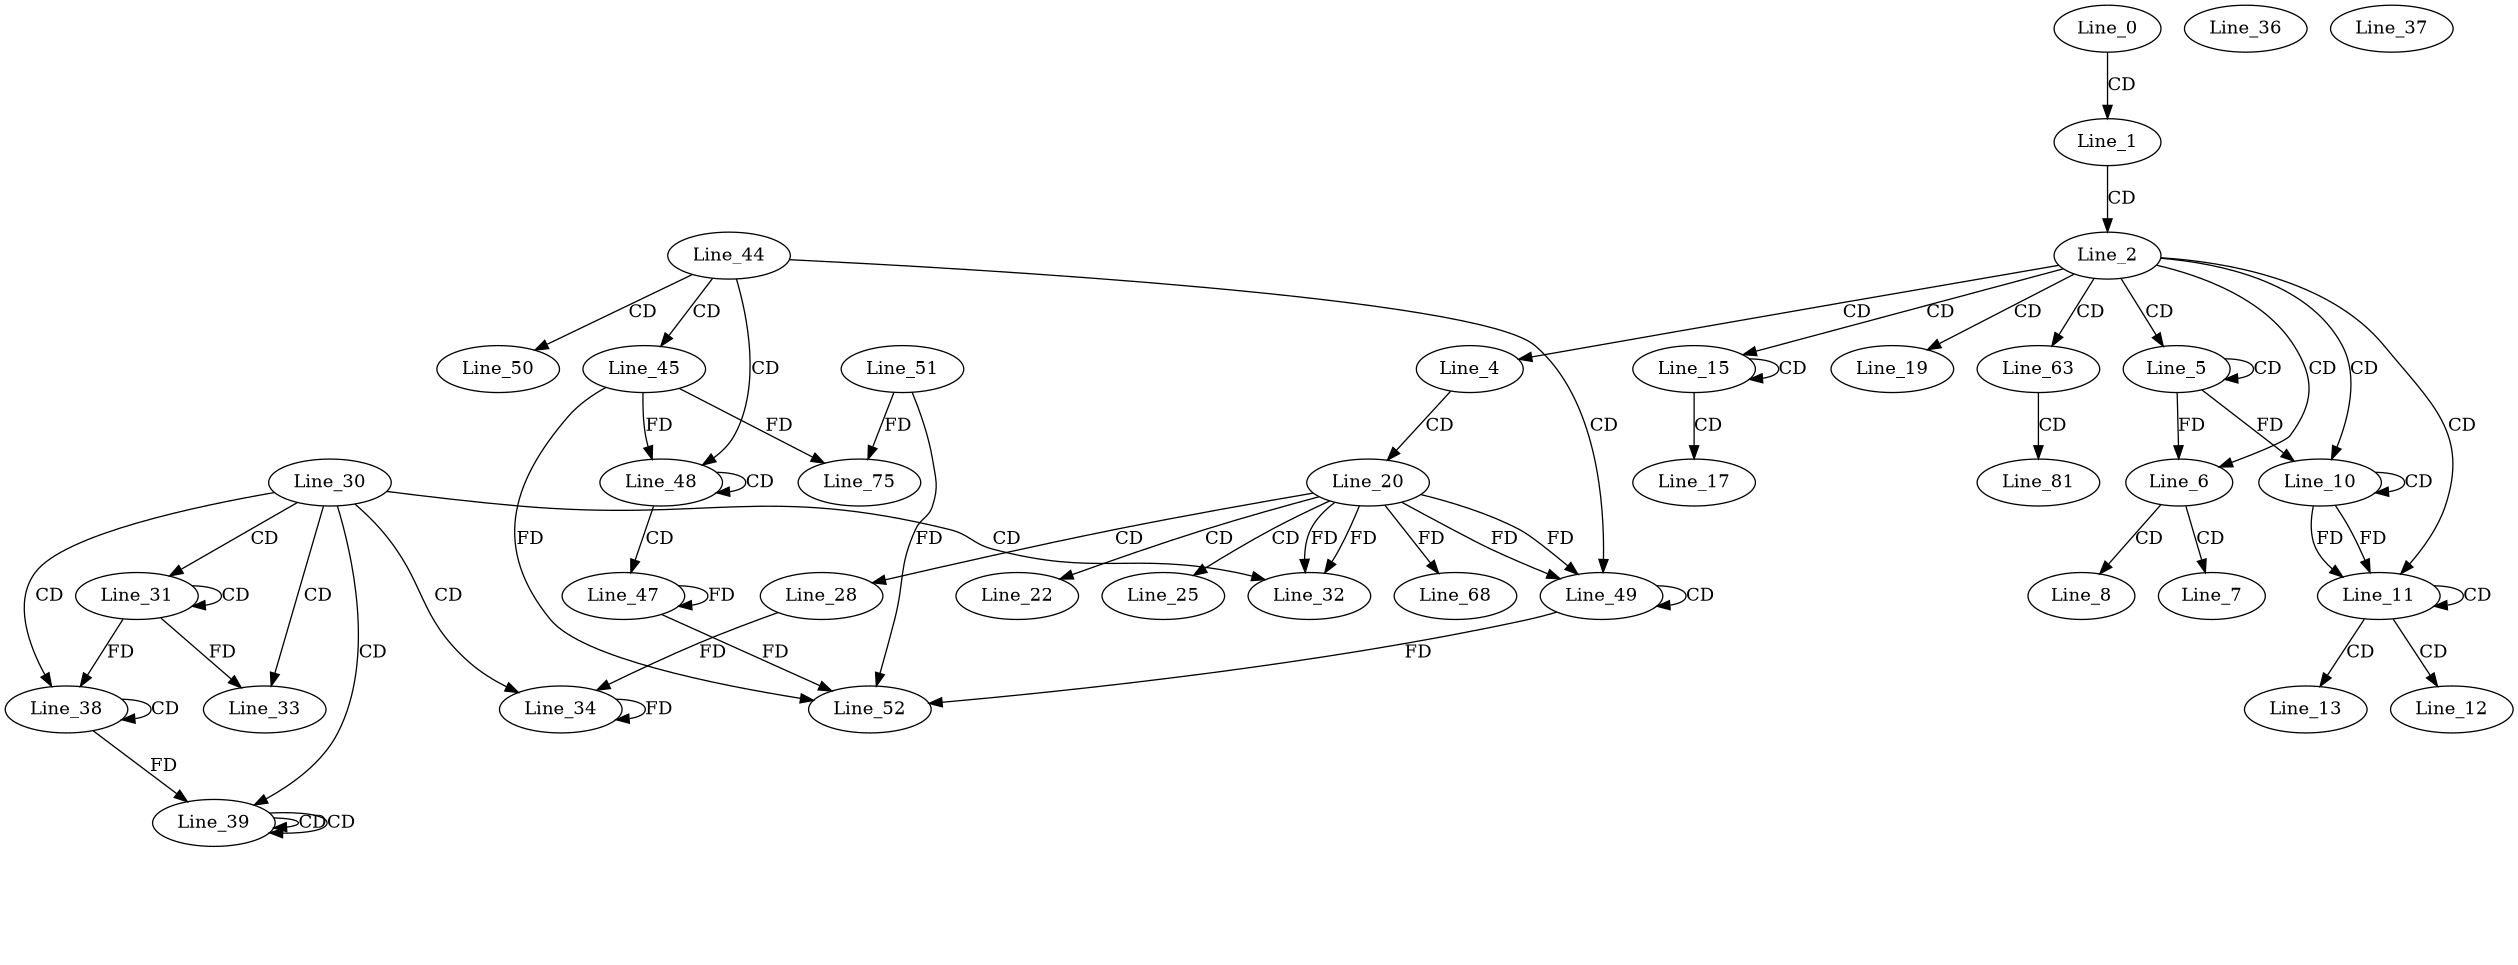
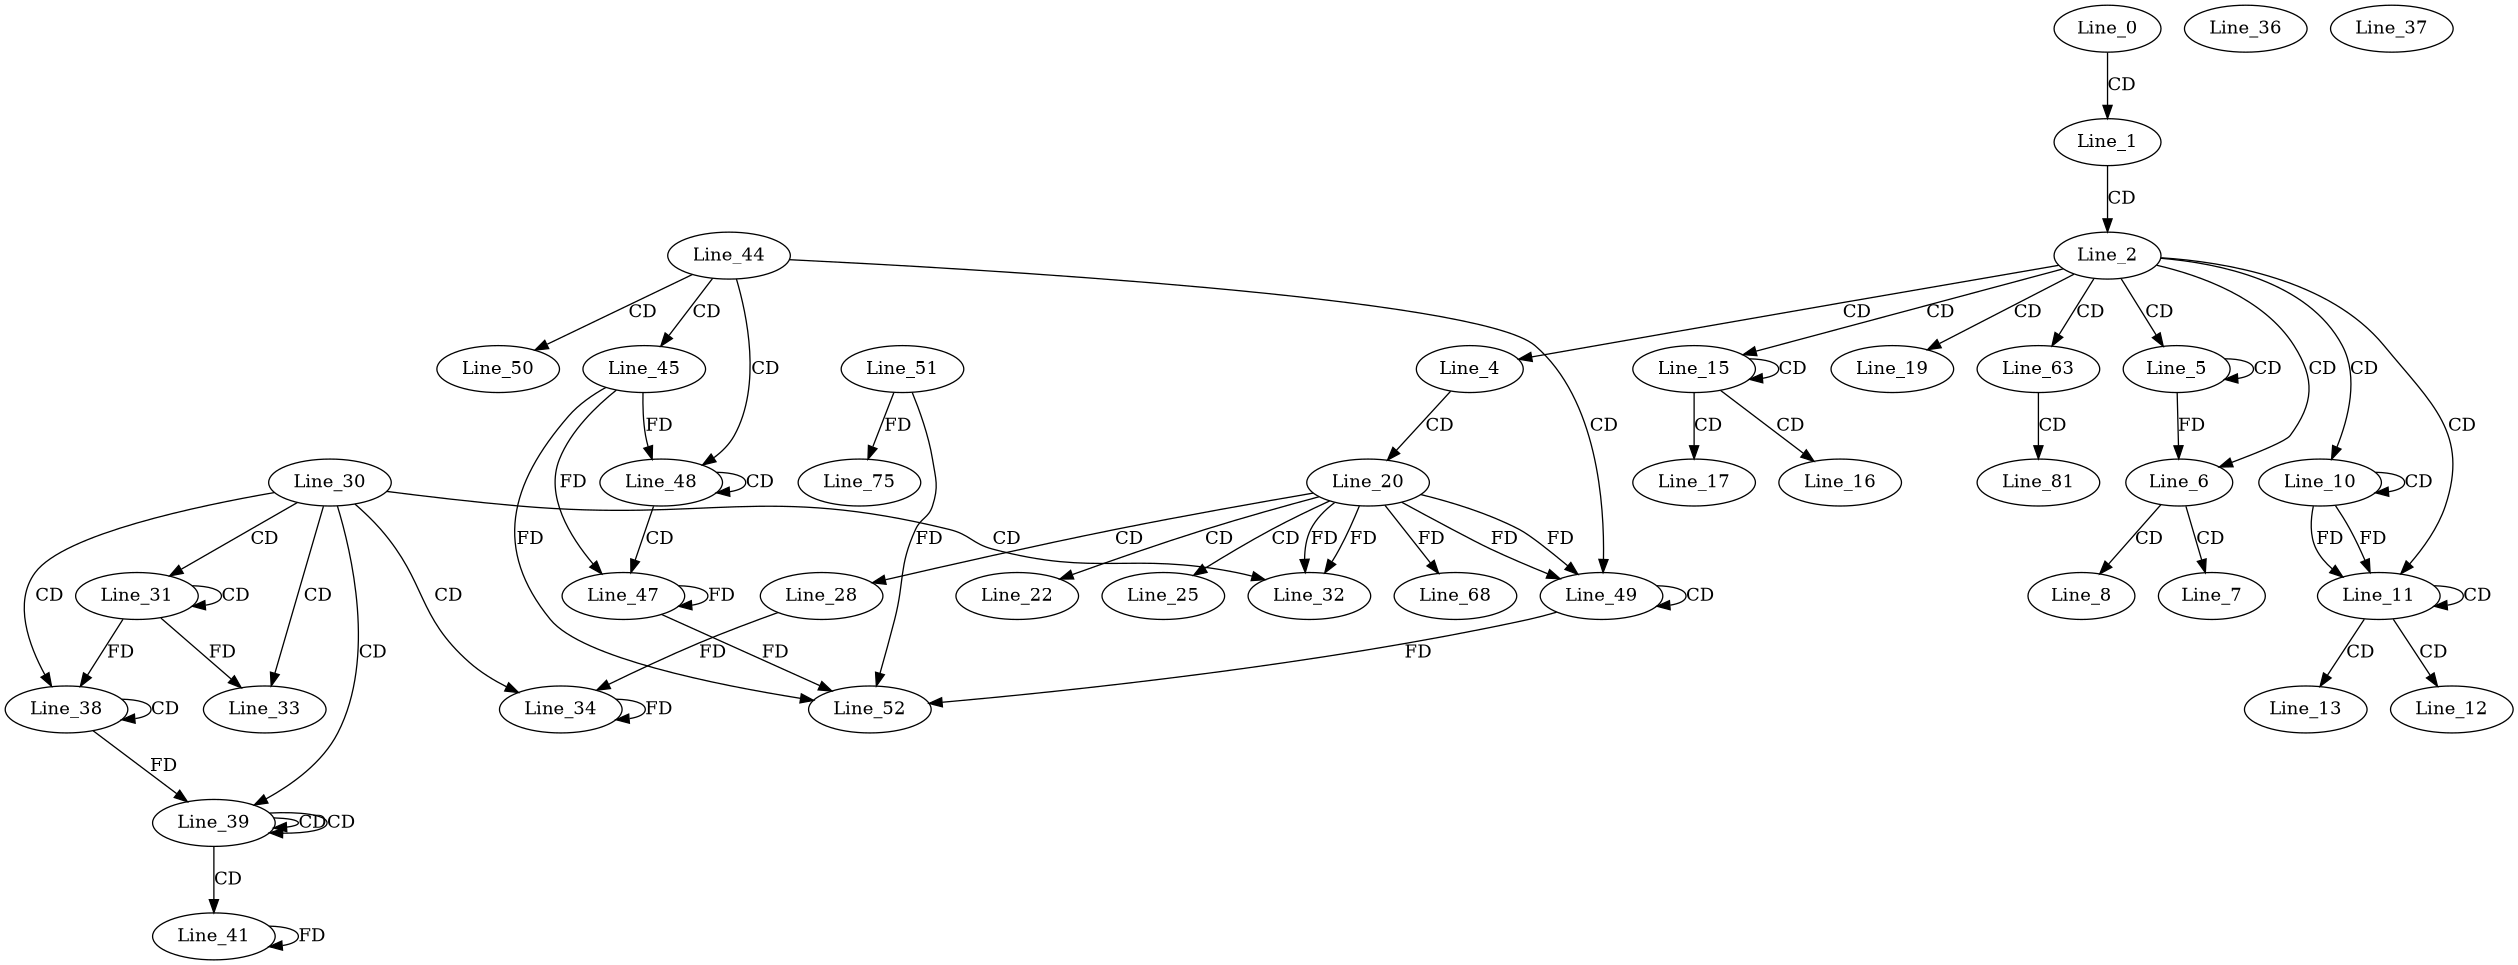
(2243, 422) -> none
(749, 424) -> (556, 471)
none -> (1840, 483)
none -> (214, 936)
